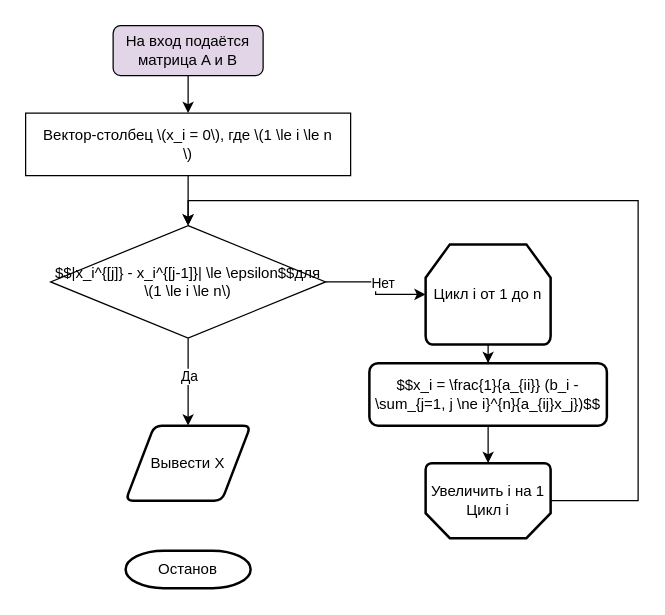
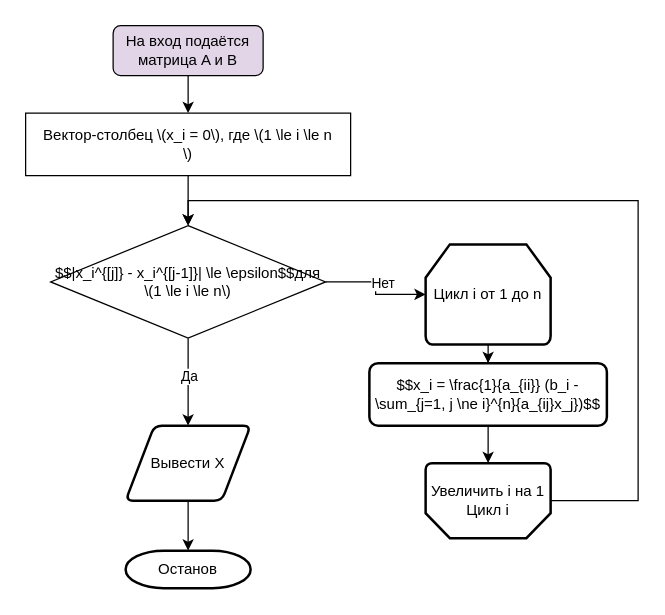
none -> (188, 522)
